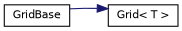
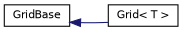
(83, 8) -> (94, 23)
